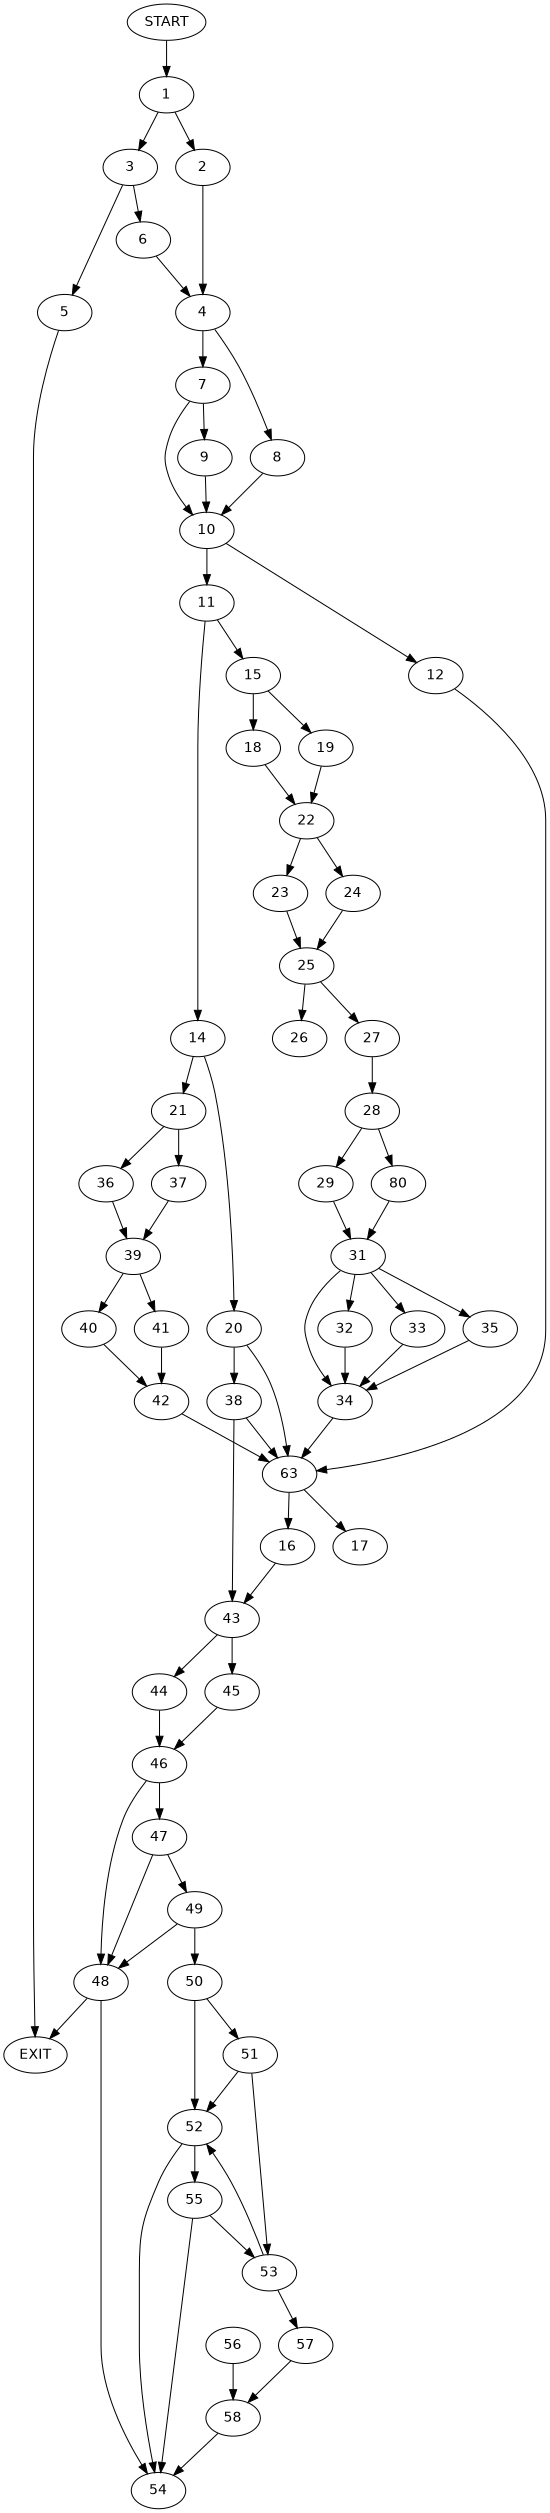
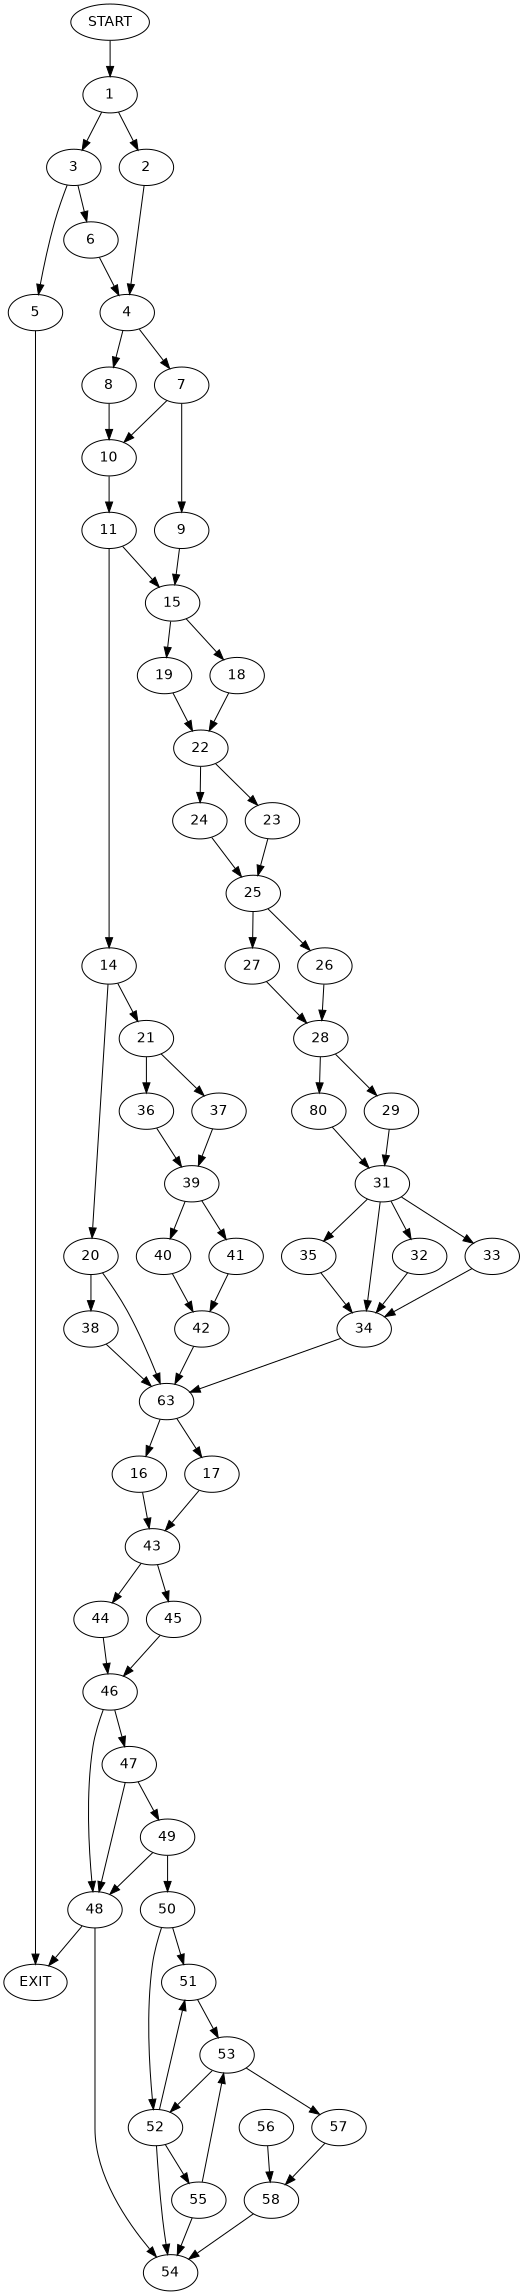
(206, 489) -> (178, 561)
(436, 676) -> none
none -> (323, 997)
(233, 1505) -> (186, 1506)
(226, 2087) -> (171, 2060)
